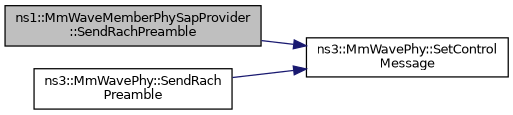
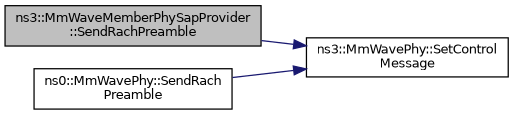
(133, 26) -> (133, 26)
(133, 89) -> (133, 89)
